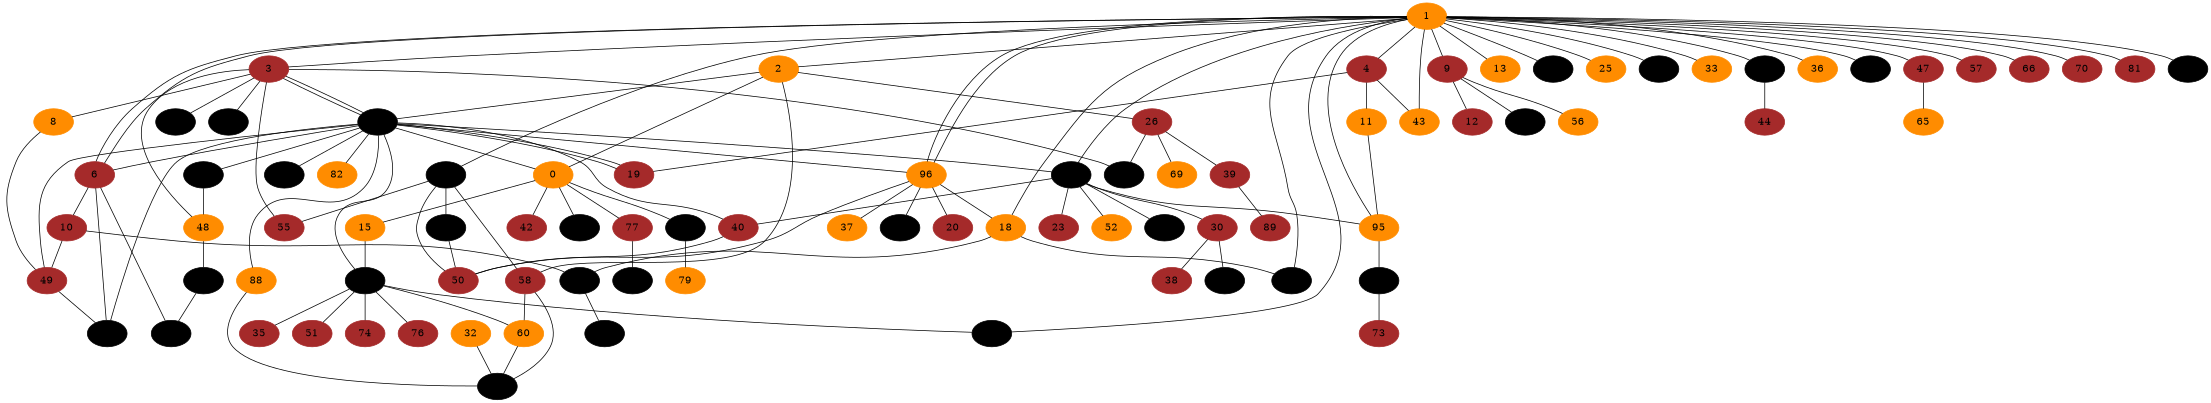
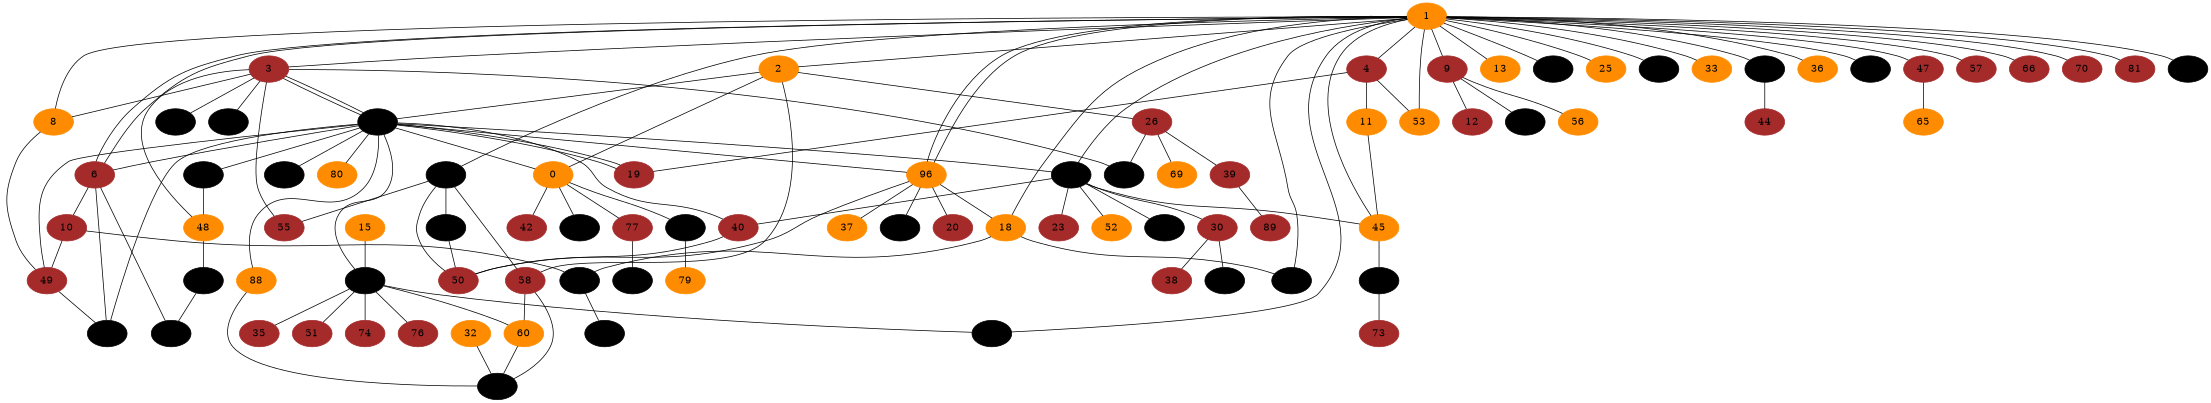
none -> (714, 22)
(1419, 122) -> (1419, 122)
(337, 175) -> (337, 175)
(459, 201) -> none
(1379, 228) -> (1379, 228)
